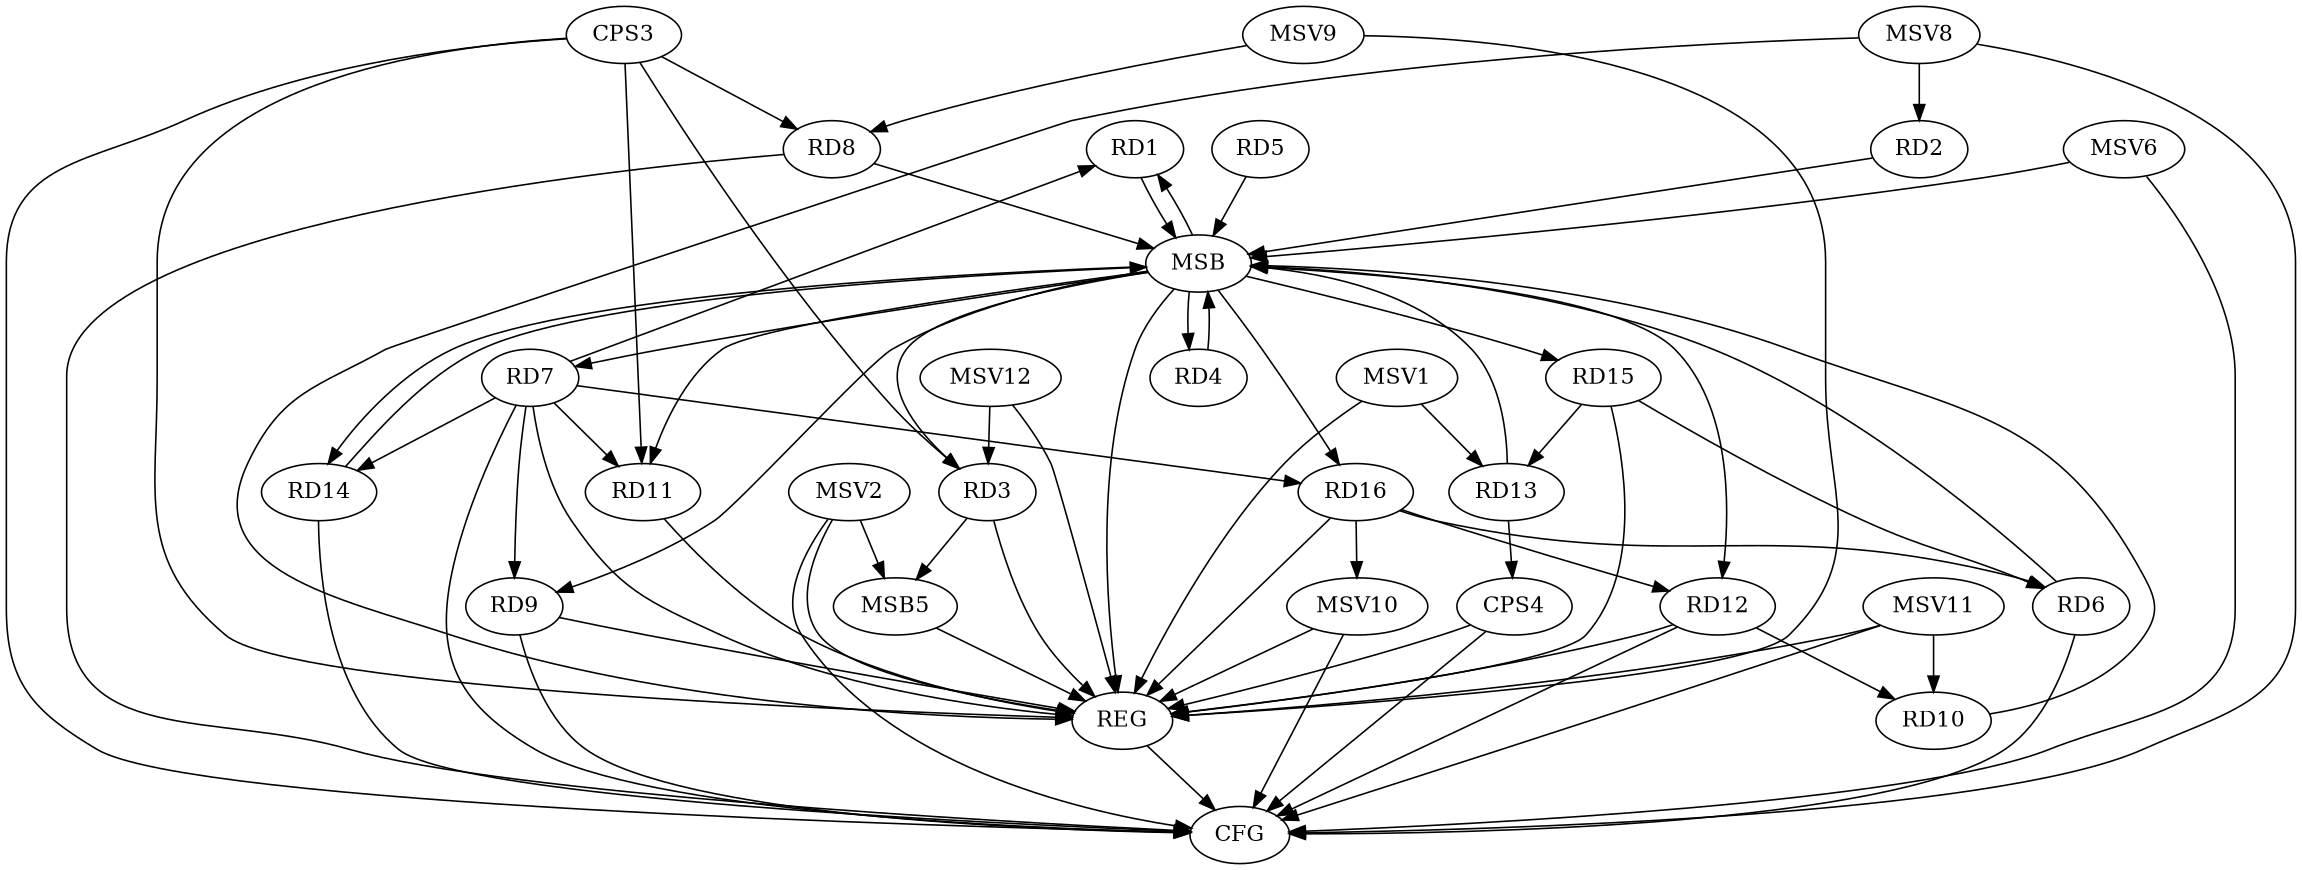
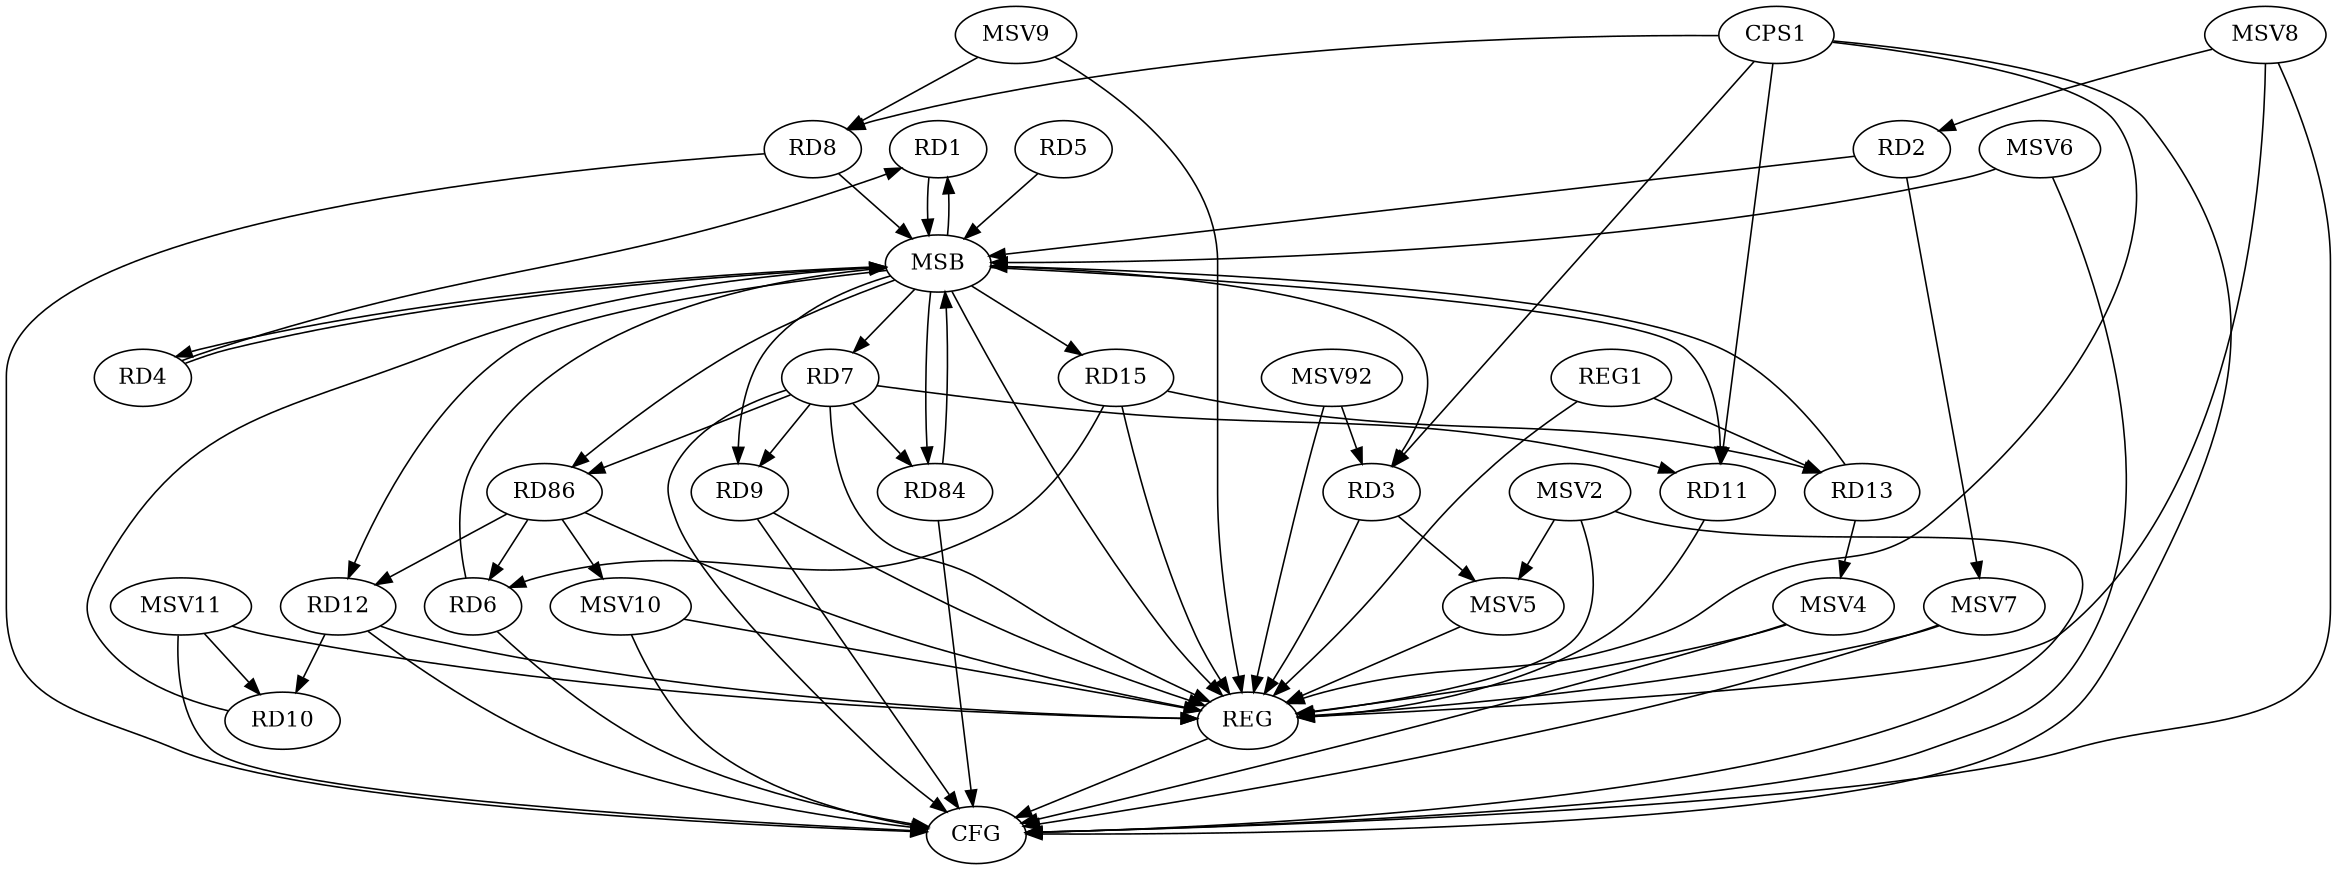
(624, 35) -> (1776, 35)
(825, 266) -> (535, 269)
(991, 378) -> (1332, 378)
(1397, 378) -> (1611, 378)
(319, 492) -> (935, 492)
(1356, 492) -> (545, 492)
(895, 606) -> (1503, 606)
(1514, 606) -> (1834, 606)
none -> (1984, 606)
